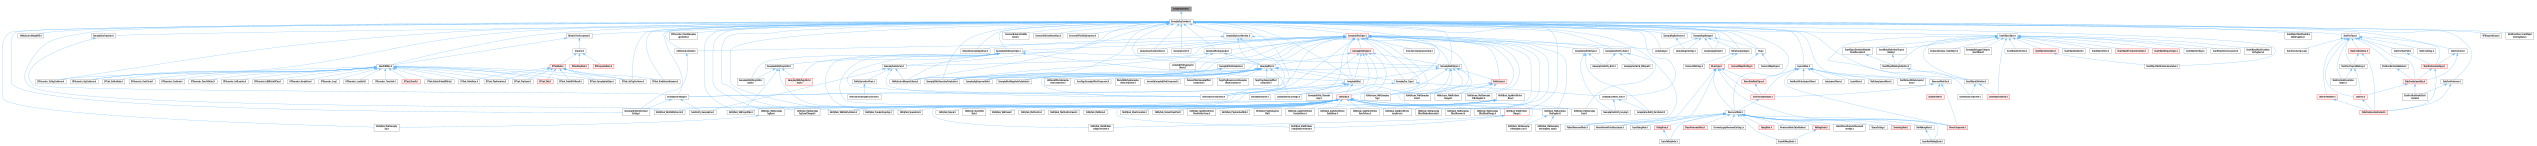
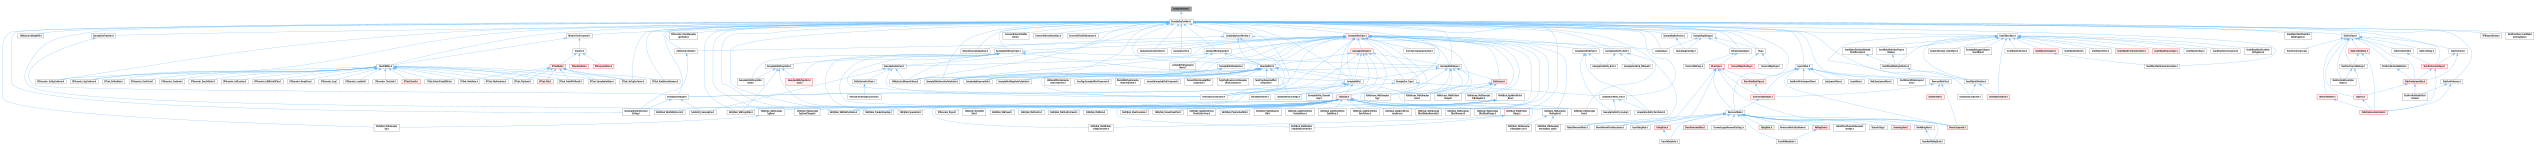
(1714, 51) -> none
(947, 112) -> (947, 112)
